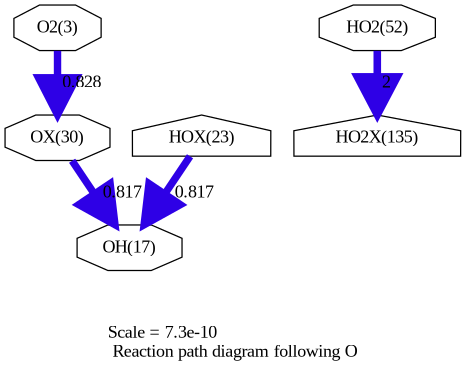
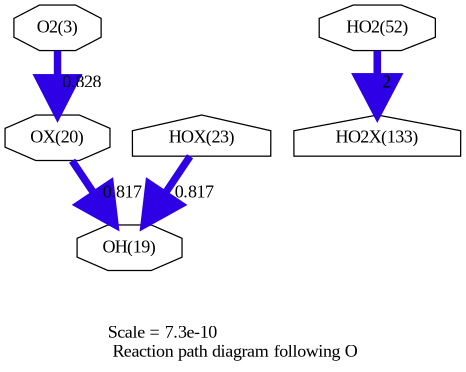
(58, 138) -> (58, 138)
(377, 138) -> (377, 138)
(130, 248) -> (130, 248)
